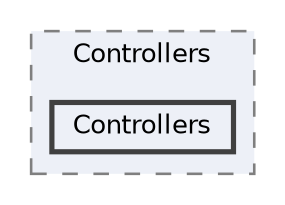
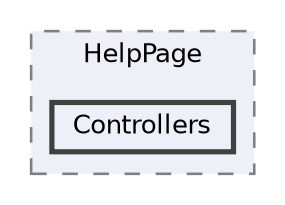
(143, 56) -> (143, 56)
